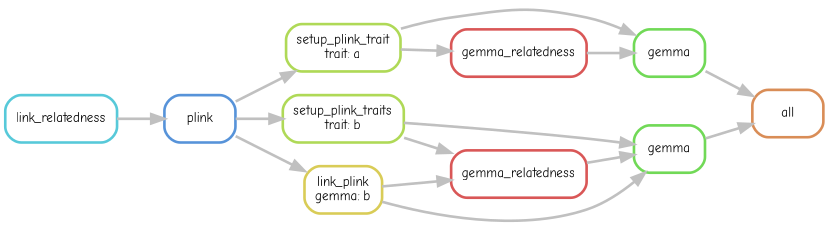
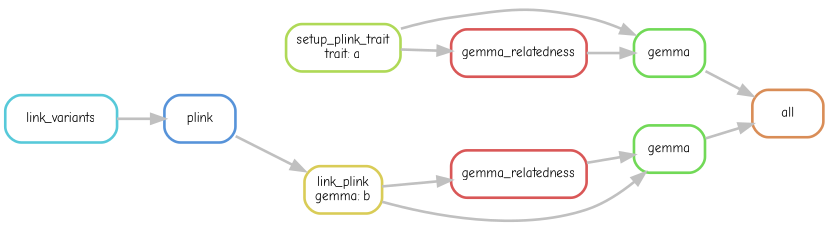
(259, 90) -> none
(61, 119) -> (61, 119)
(343, 119) -> none
